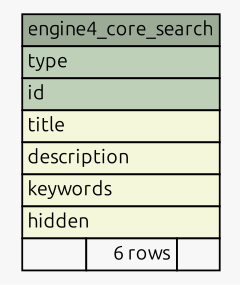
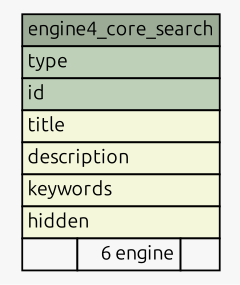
(142, 254) -> (138, 254)
